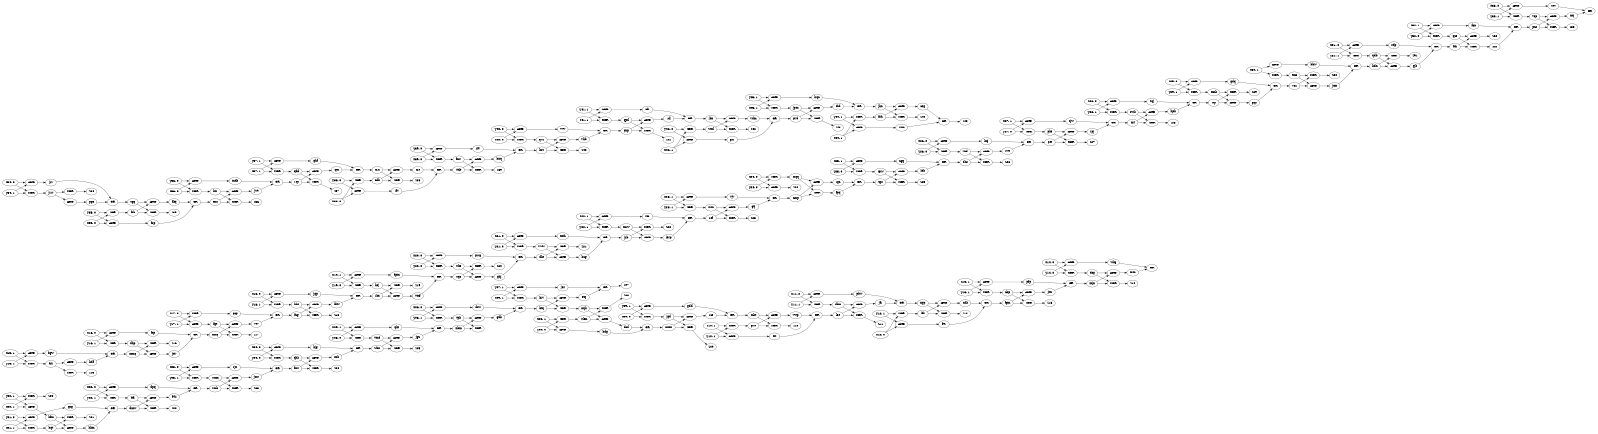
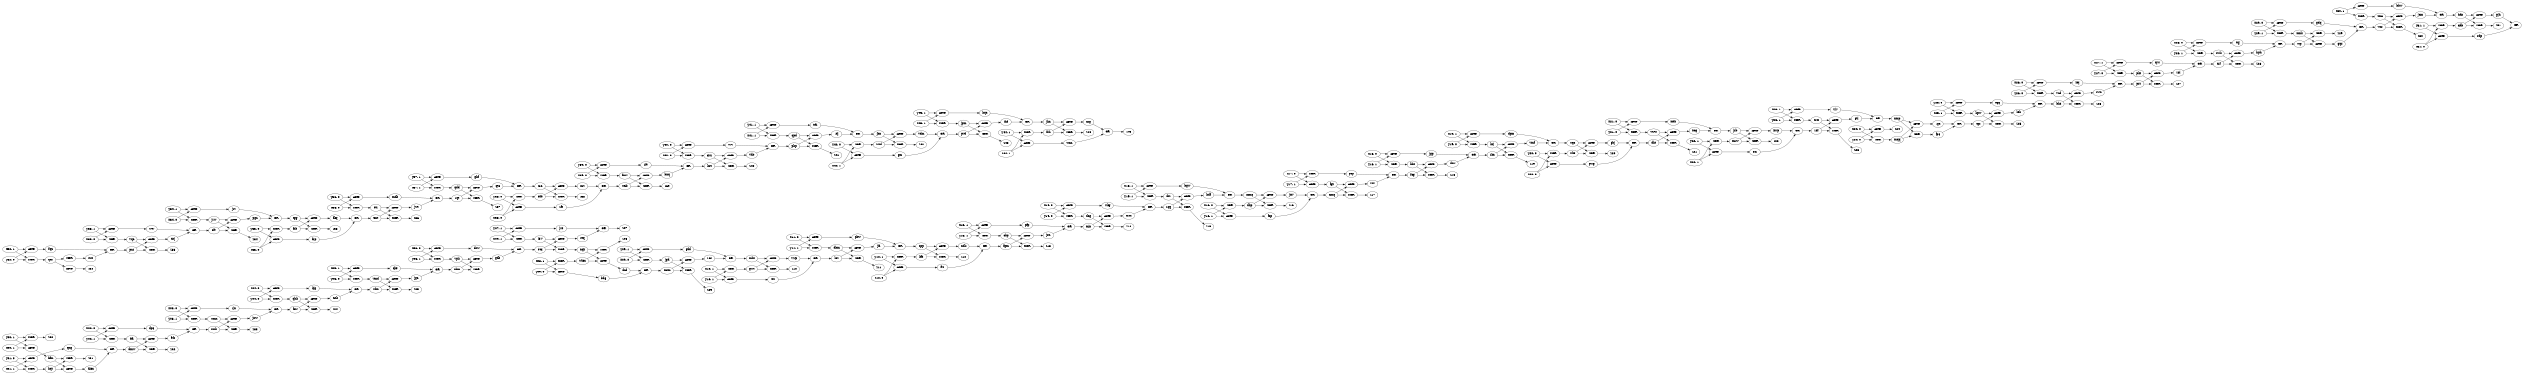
(1455, 47) -> none
none -> (1169, 207)
none -> (214, 230)
